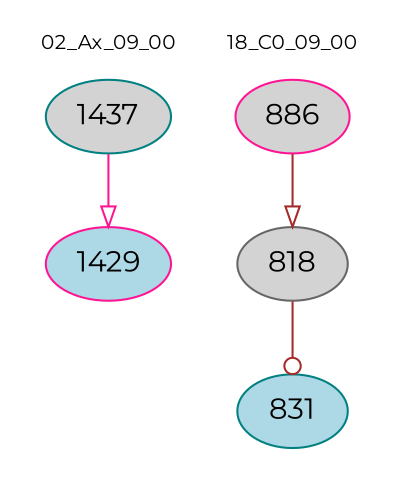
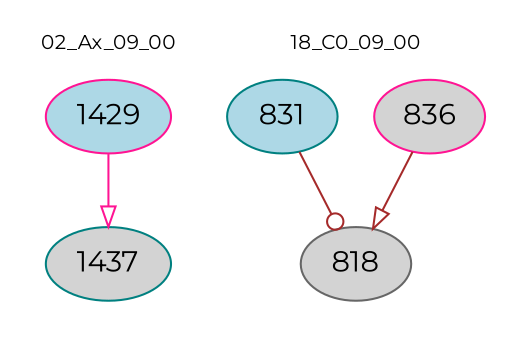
(293, 117) -> (430, 117)
(108, 180) -> (108, 180)
(293, 330) -> (315, 183)
